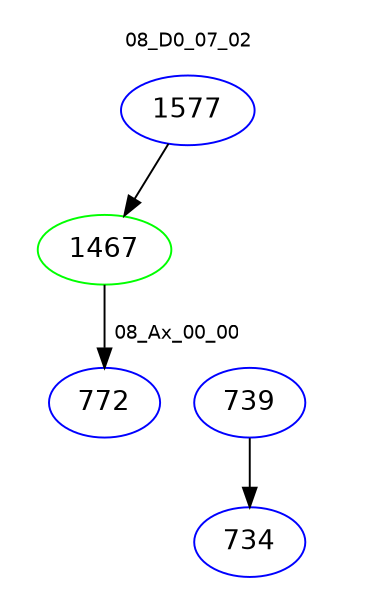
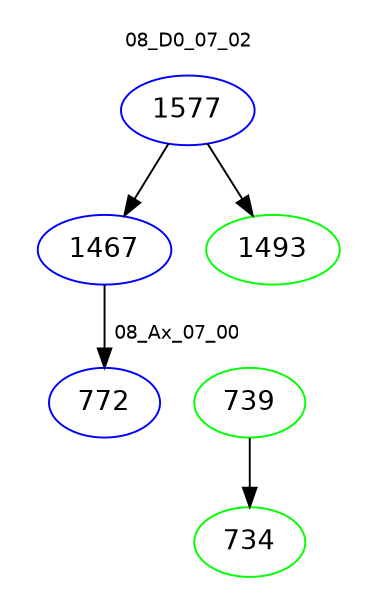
(105, 250) -> (105, 250)
none -> (273, 250)
(177, 334) -> (177, 334)
(250, 403) -> (250, 403)
(250, 542) -> (250, 542)
